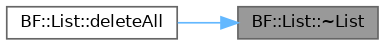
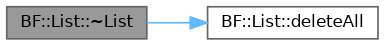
(199, 23) -> (169, 23)
